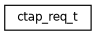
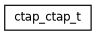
(48, 18) -> (48, 18)
